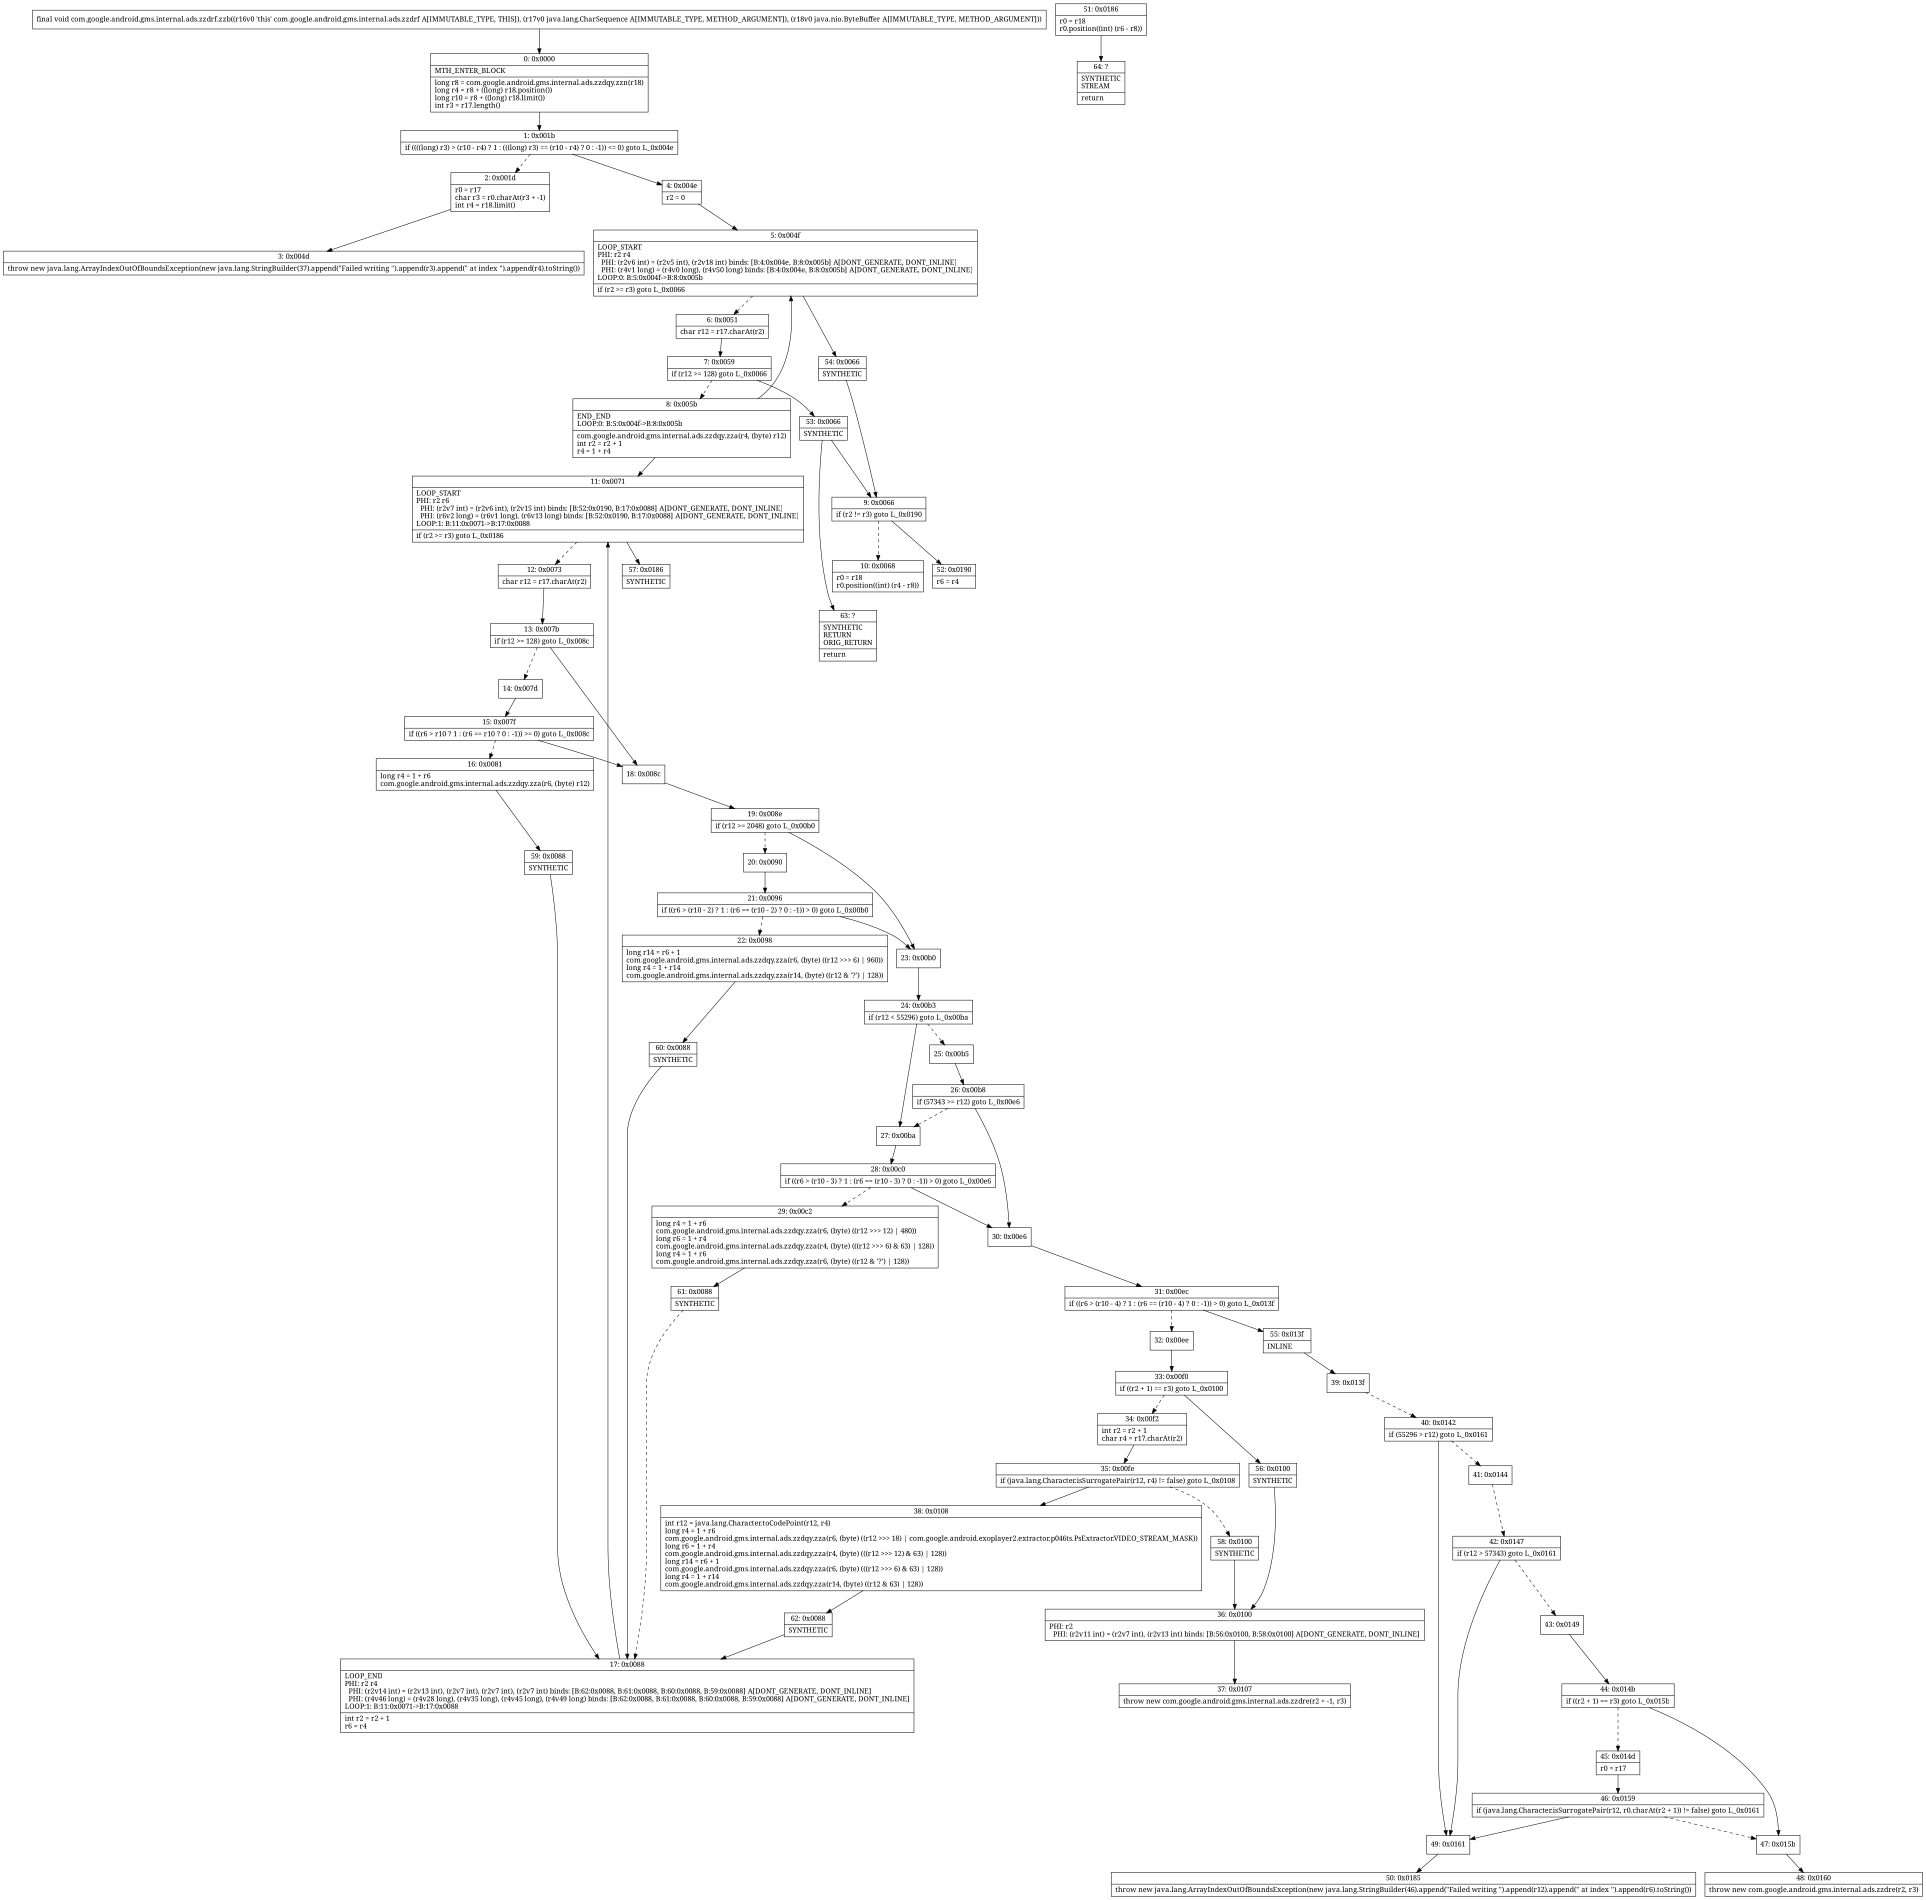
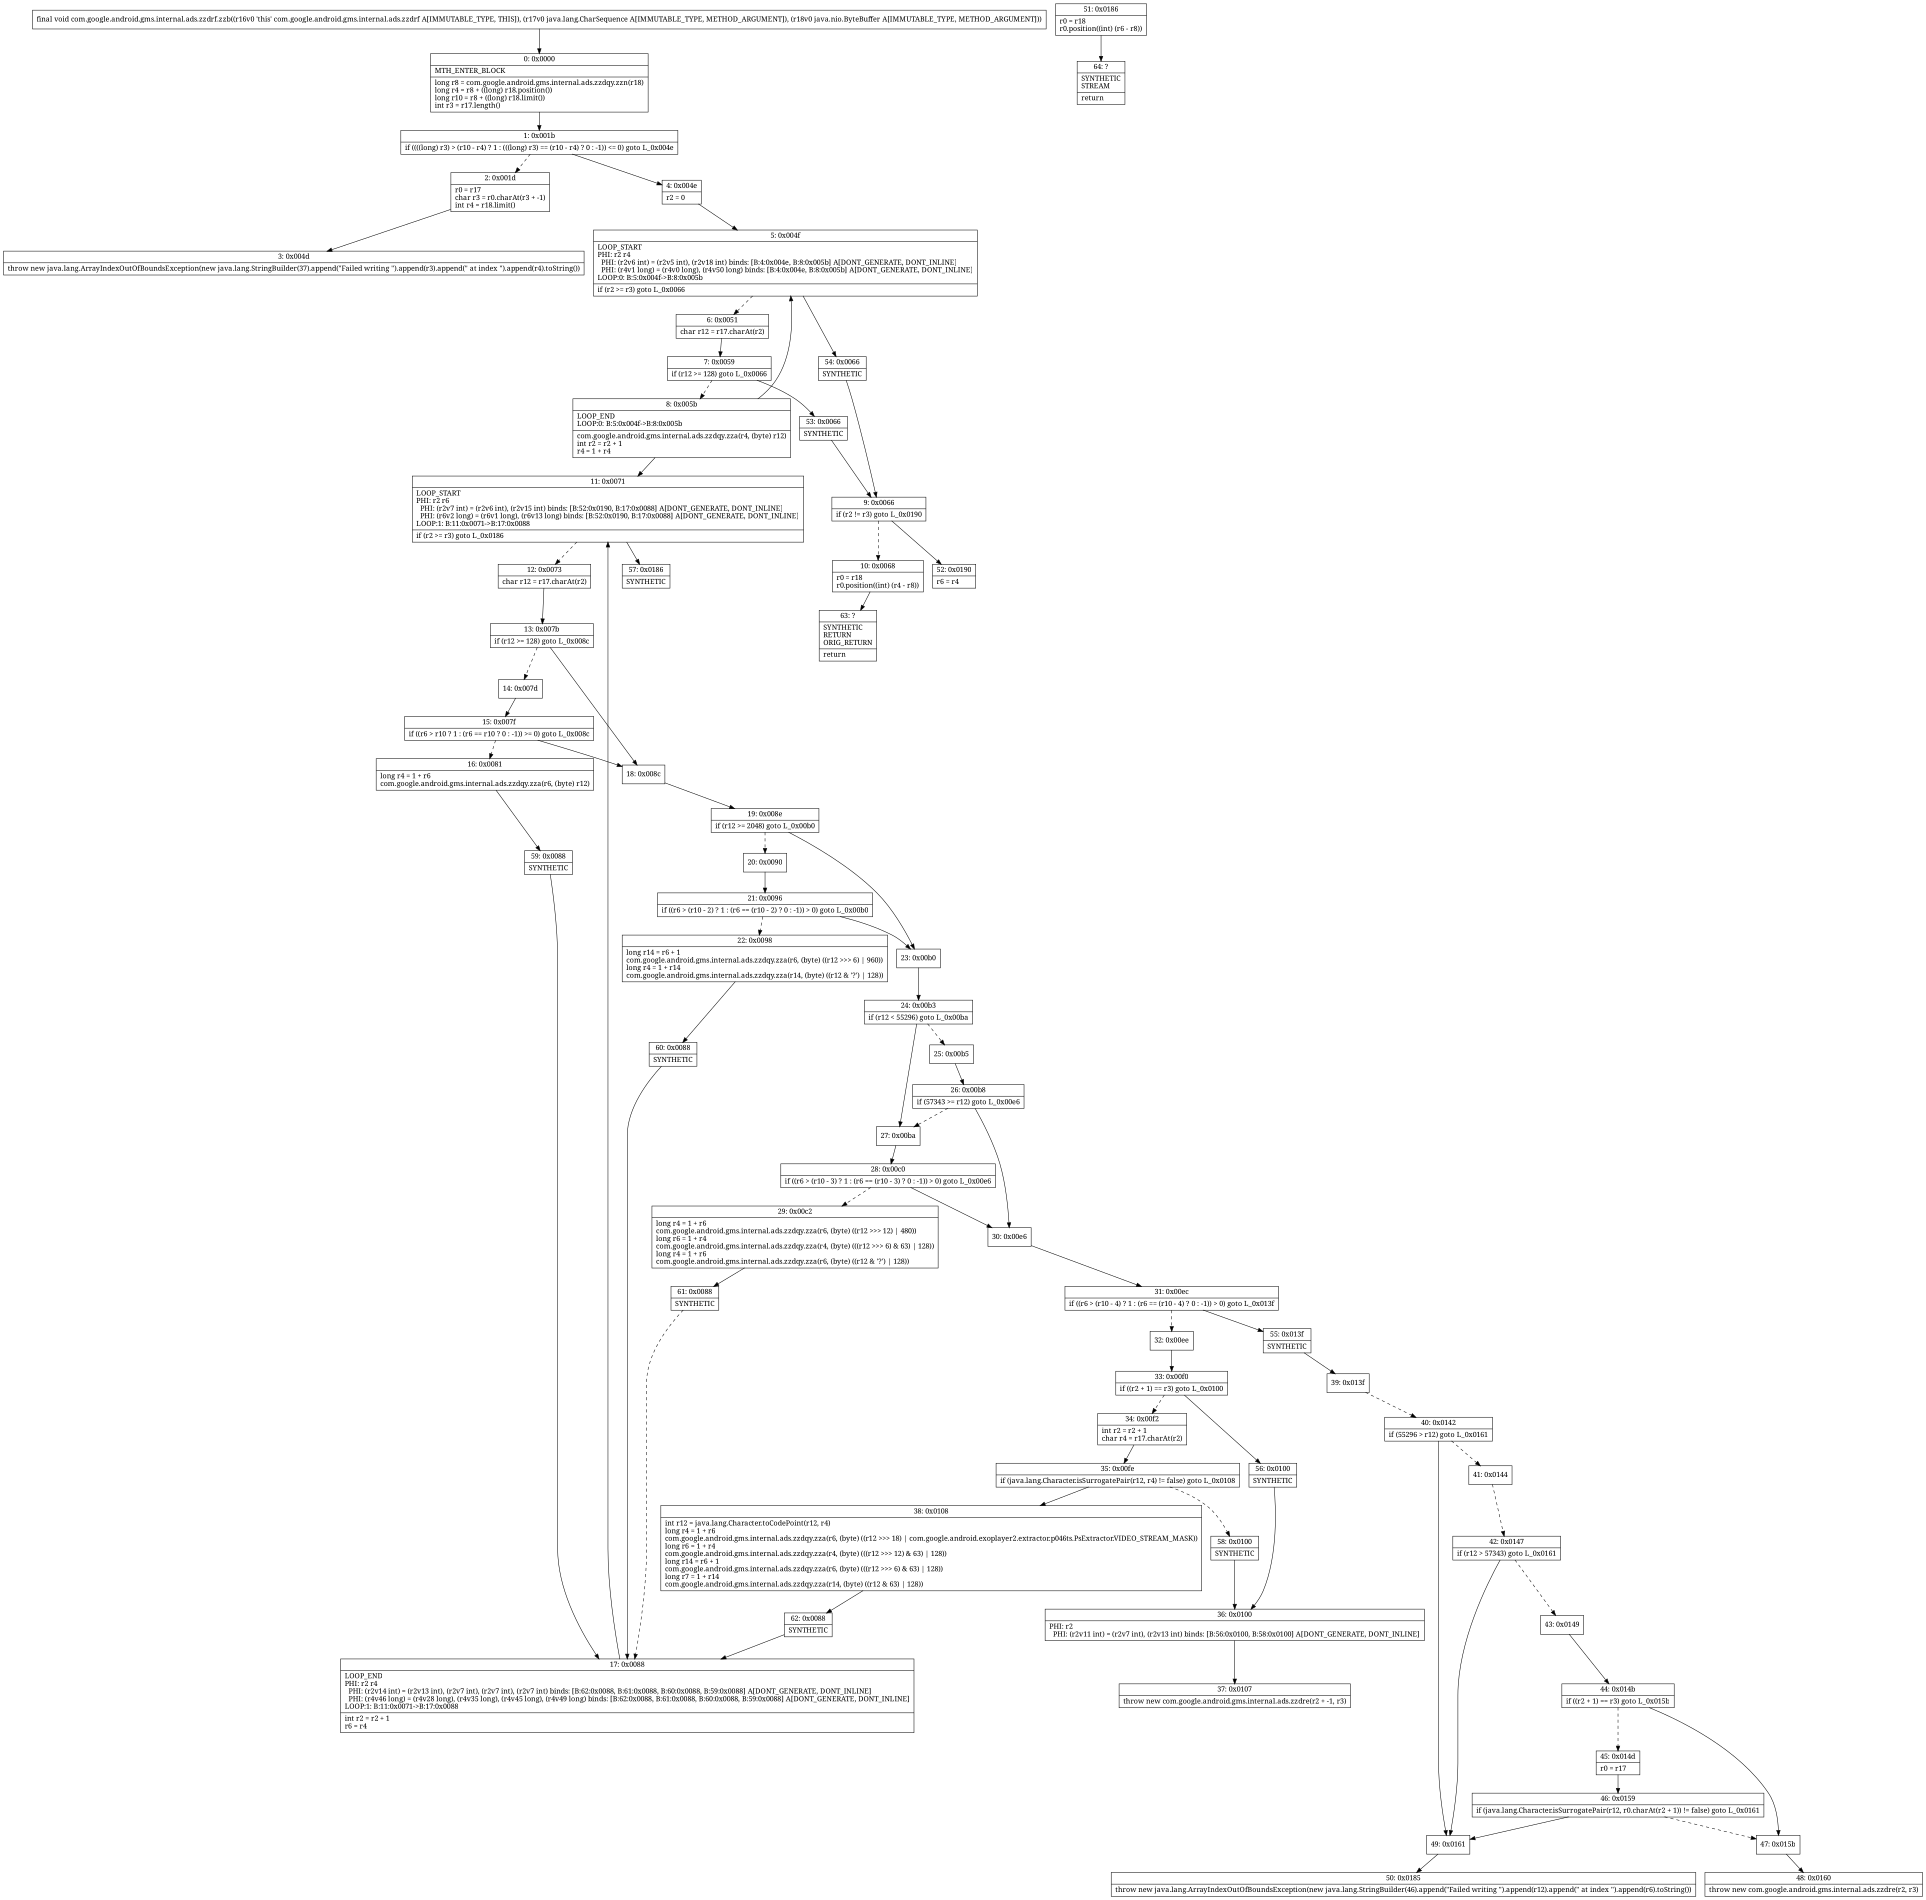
(594, 416) -> (596, 416)
(819, 523) -> (867, 599)
(1280, 1347) -> (1287, 1347)
(692, 1577) -> (692, 1577)
